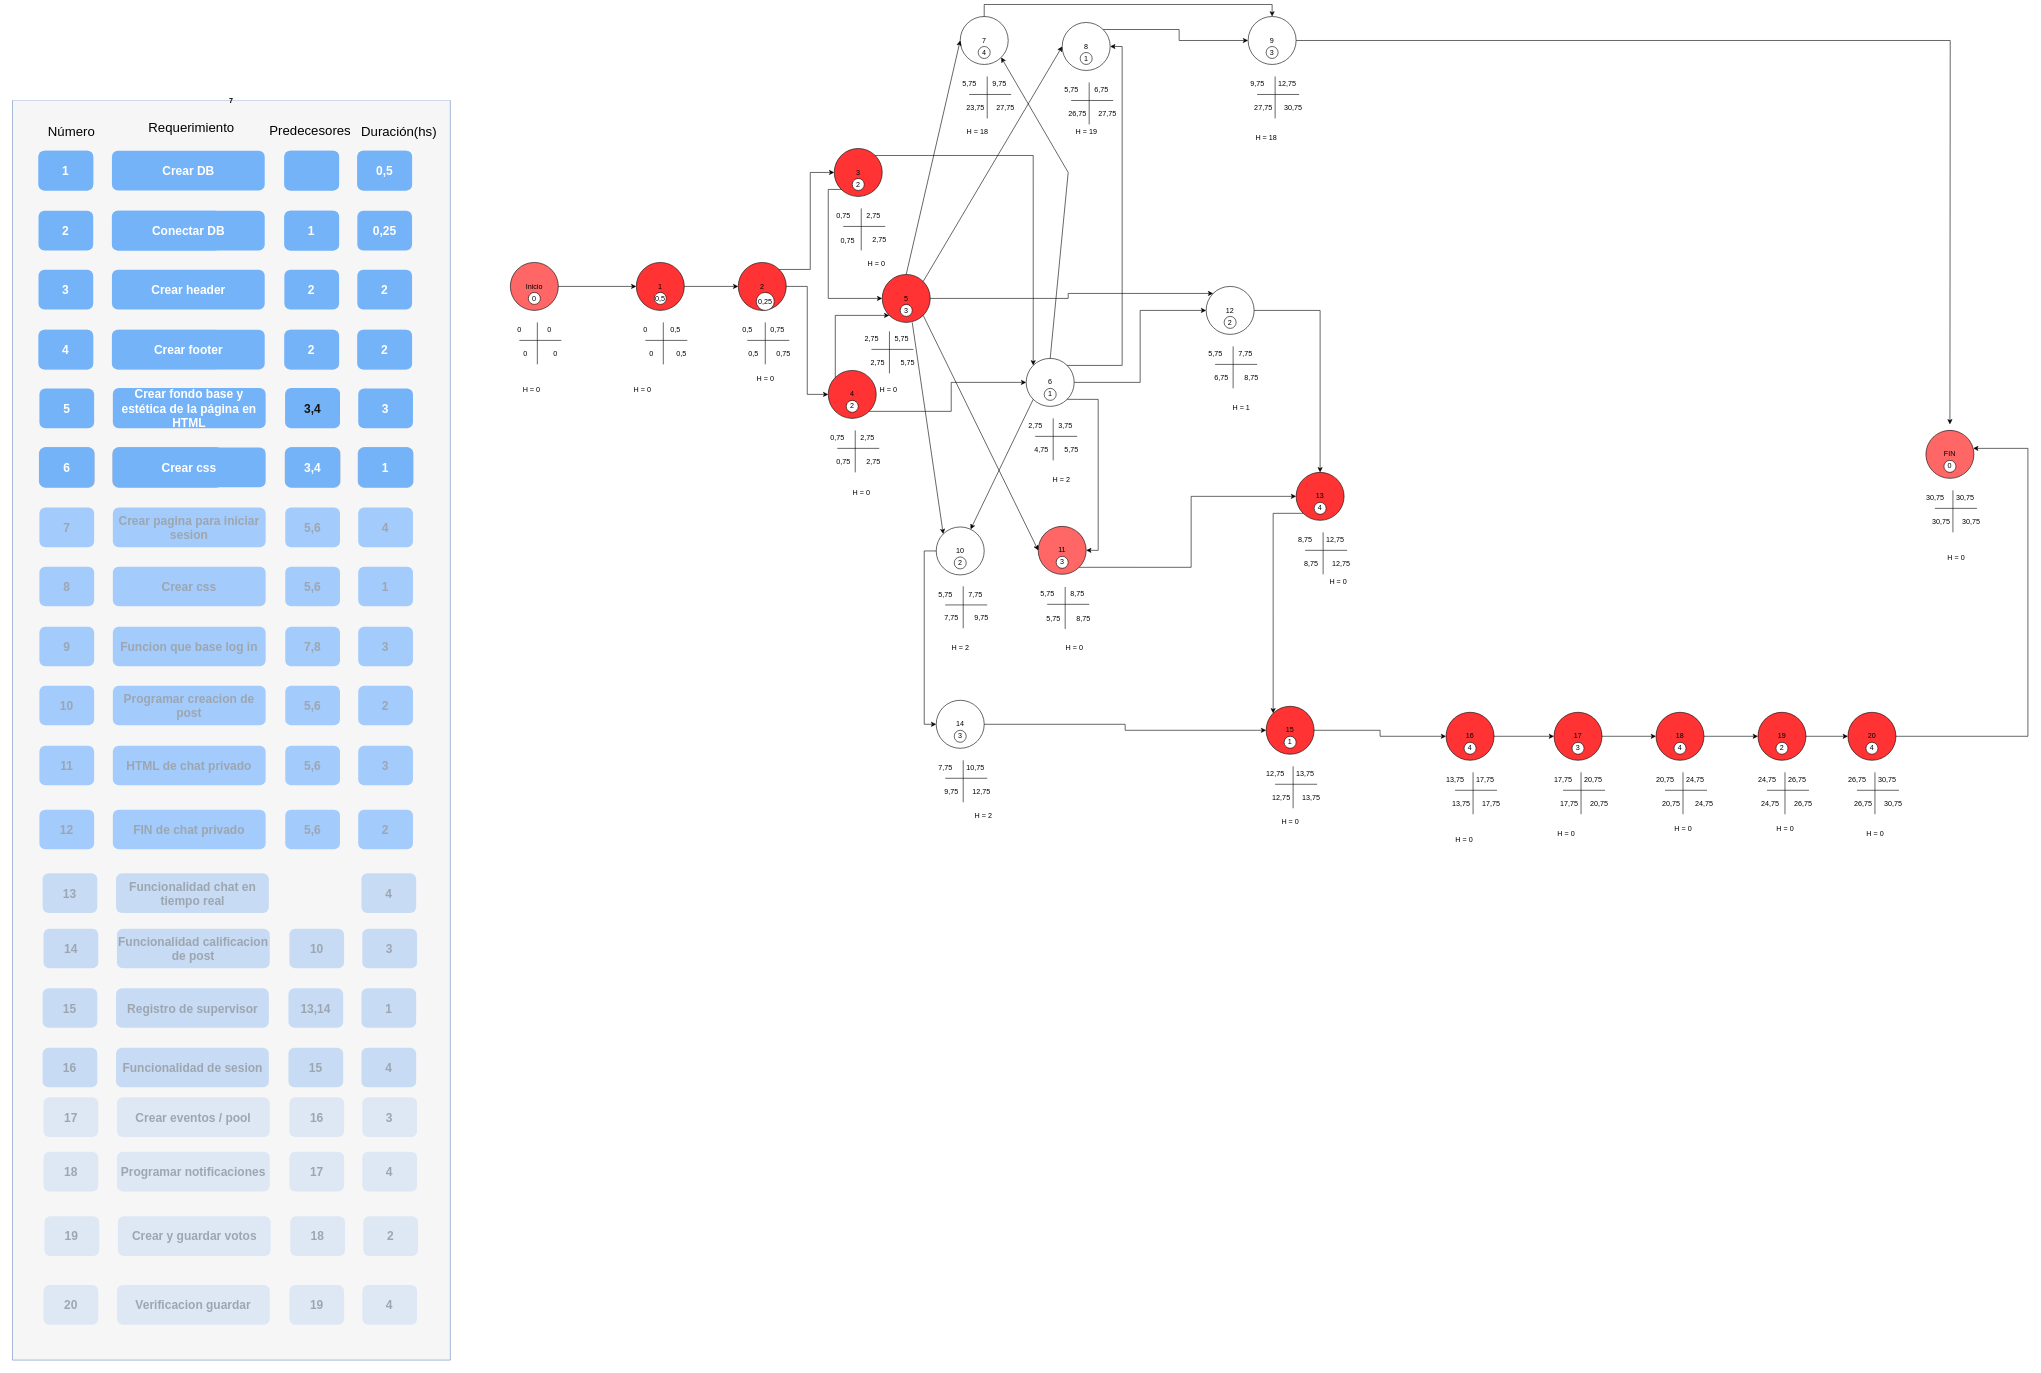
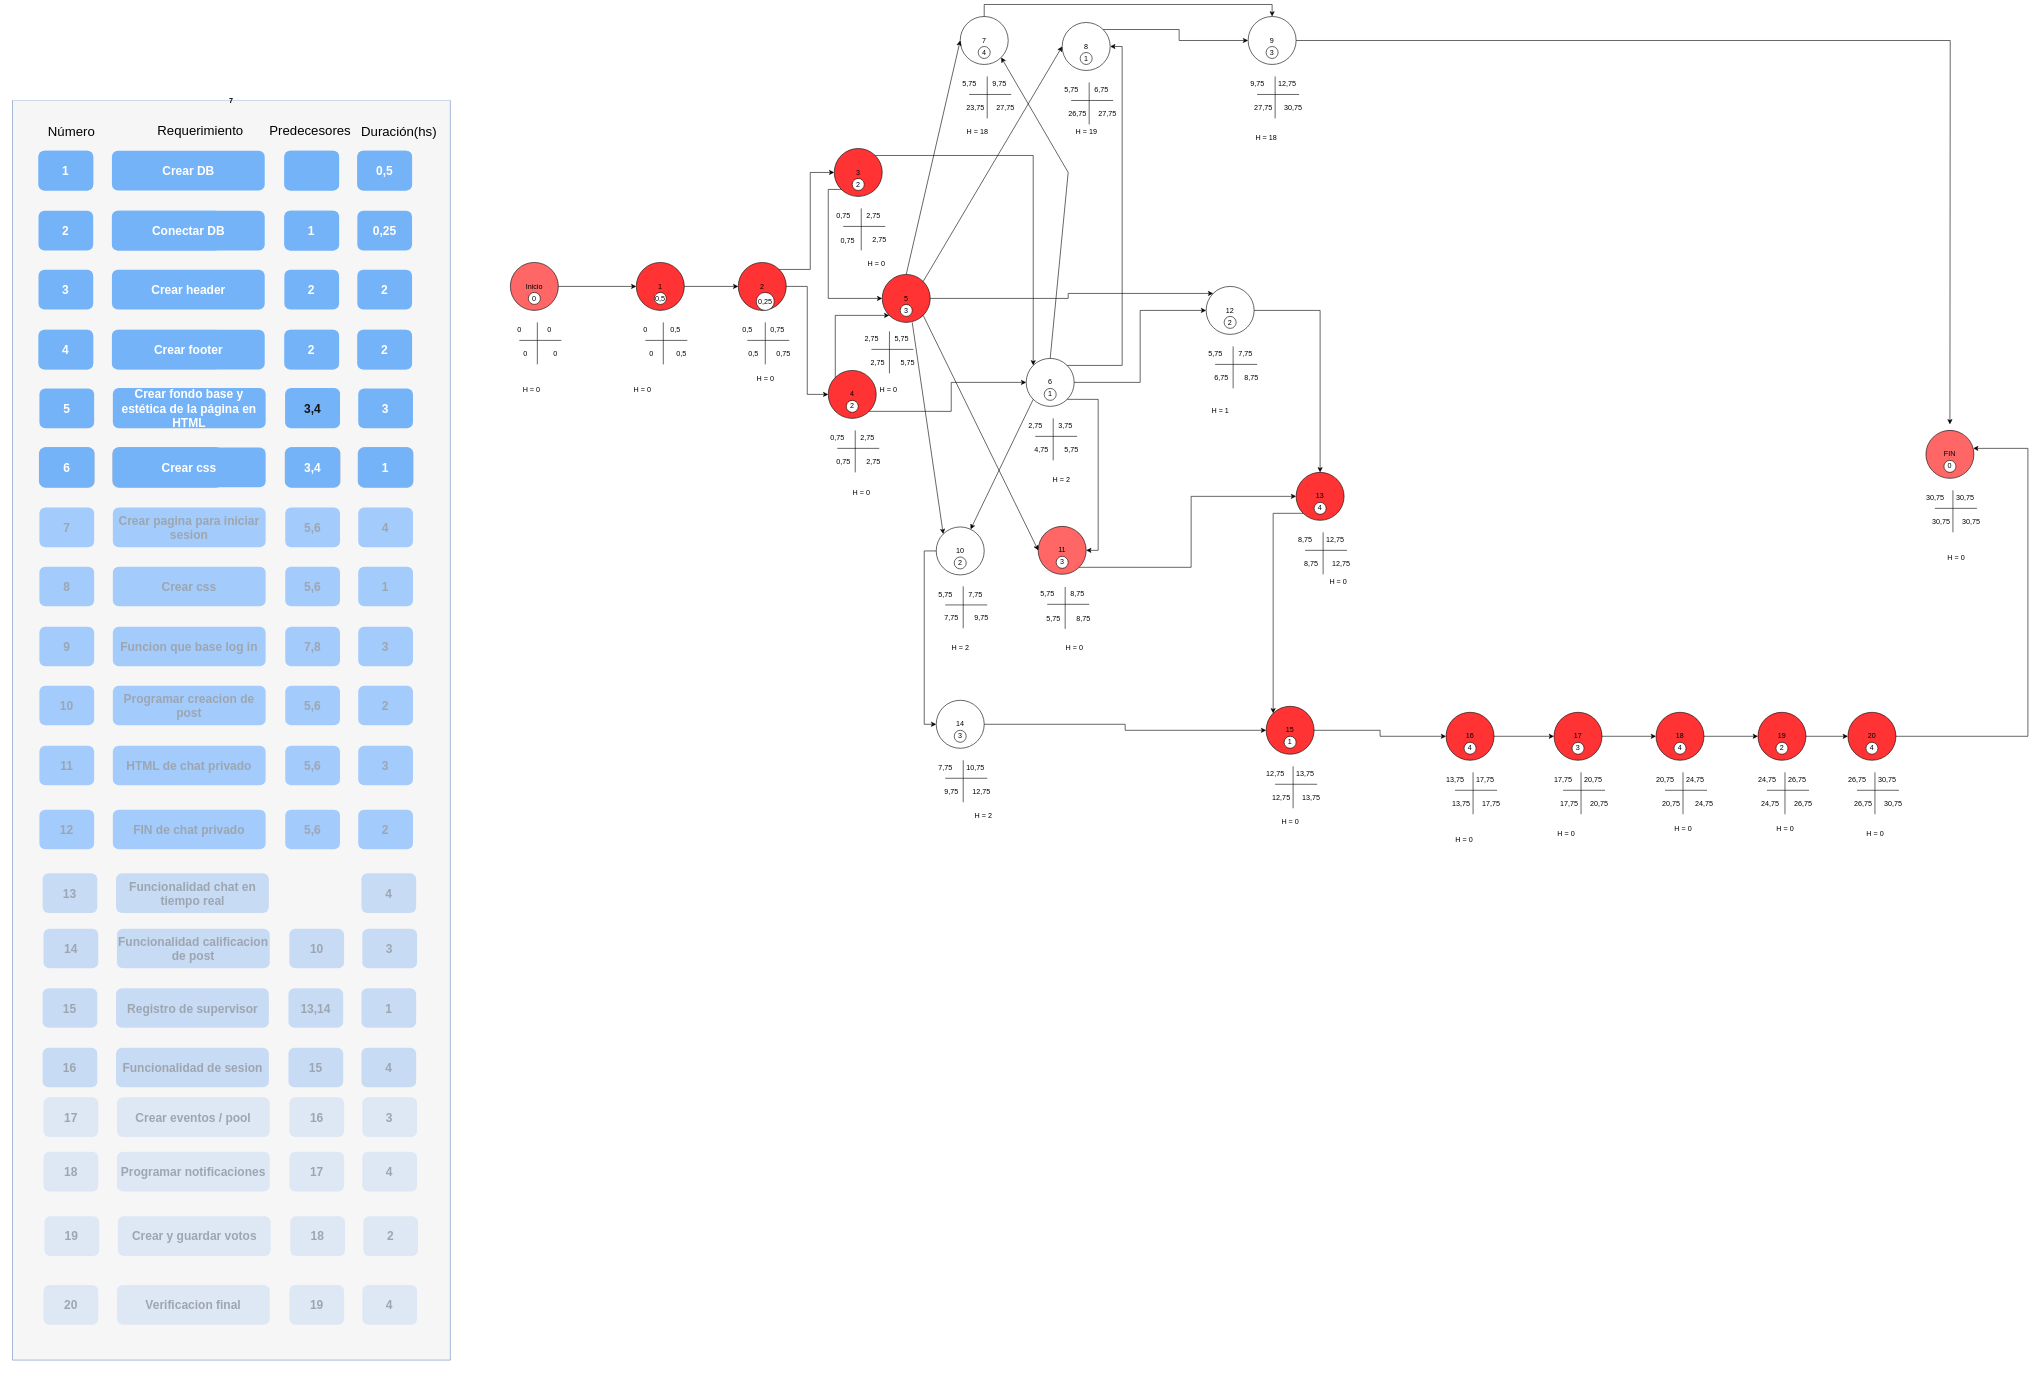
(191, 128) -> (200, 131)
(1242, 408) -> (1221, 411)
(193, 1305) -> (193, 1305)
